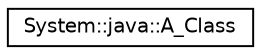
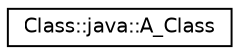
(131, 27) -> (120, 27)
